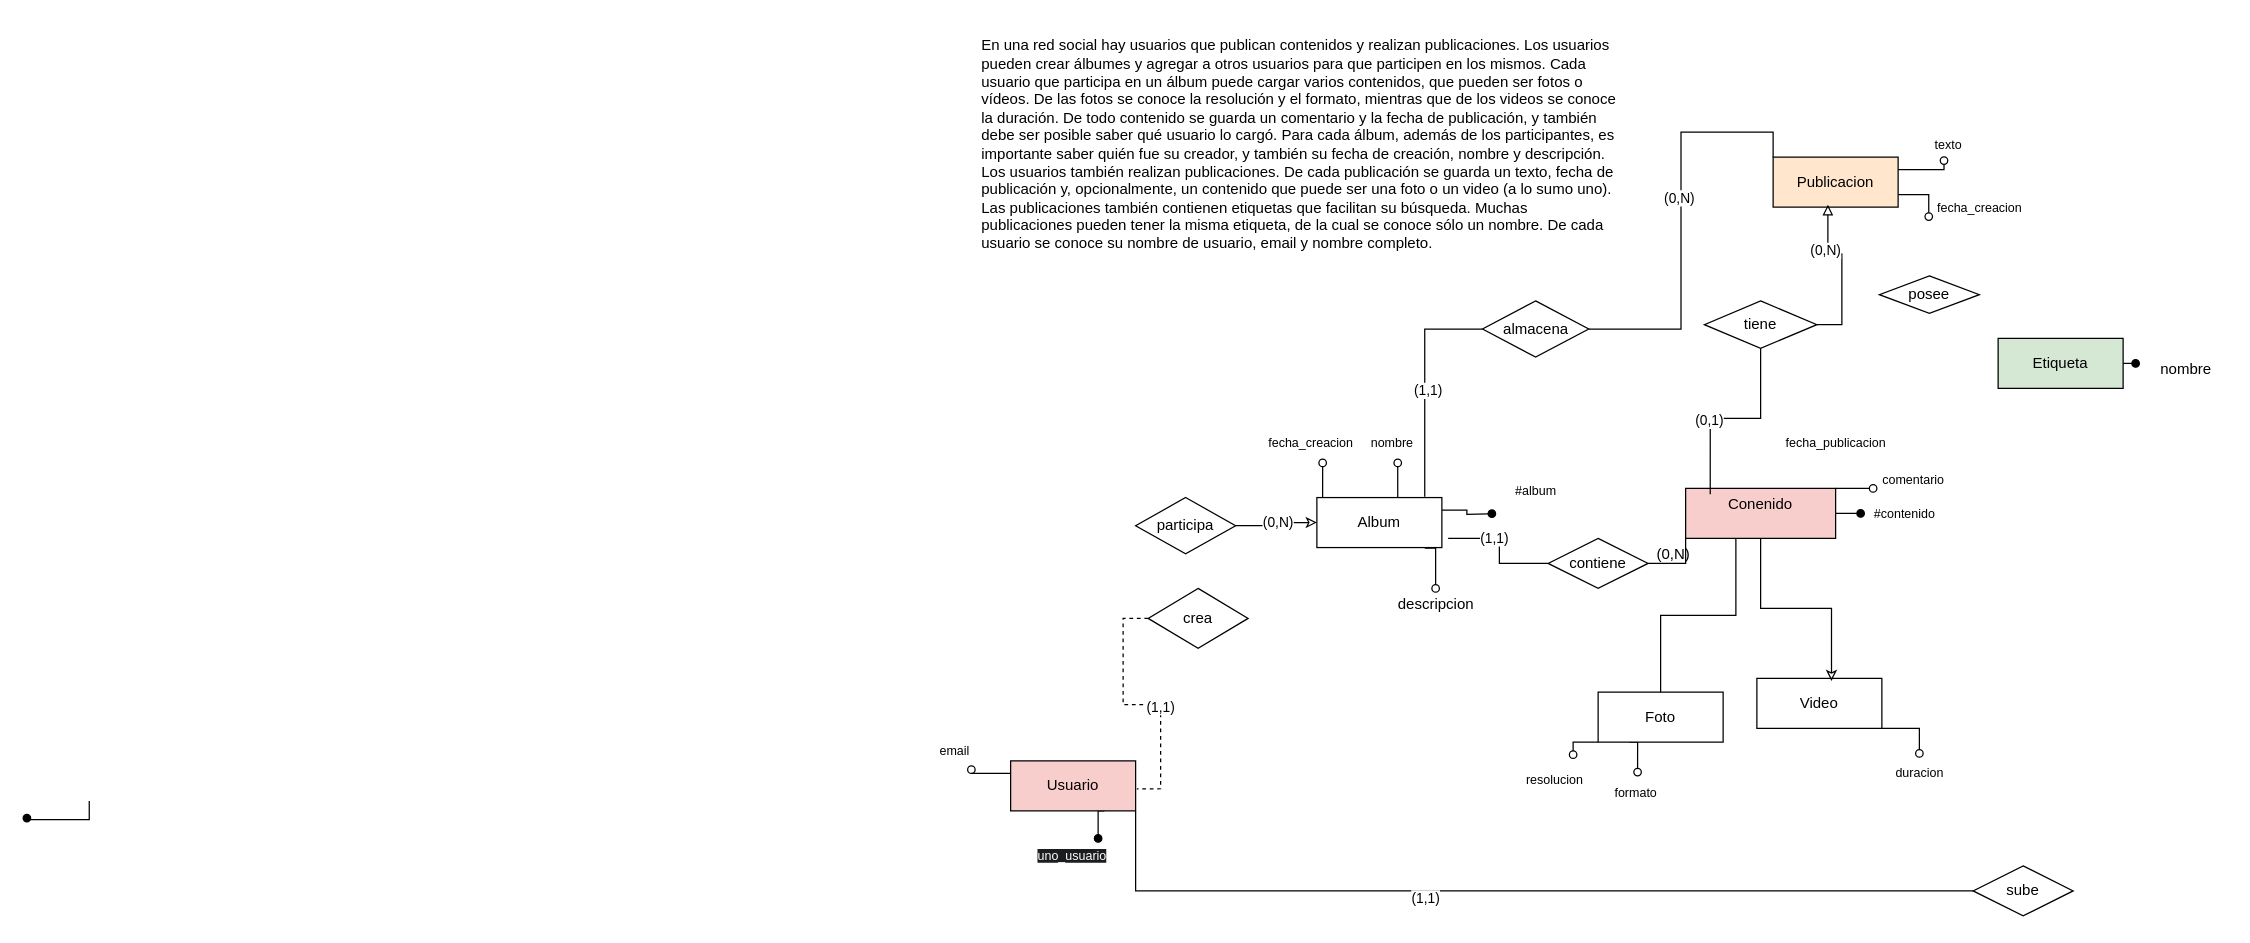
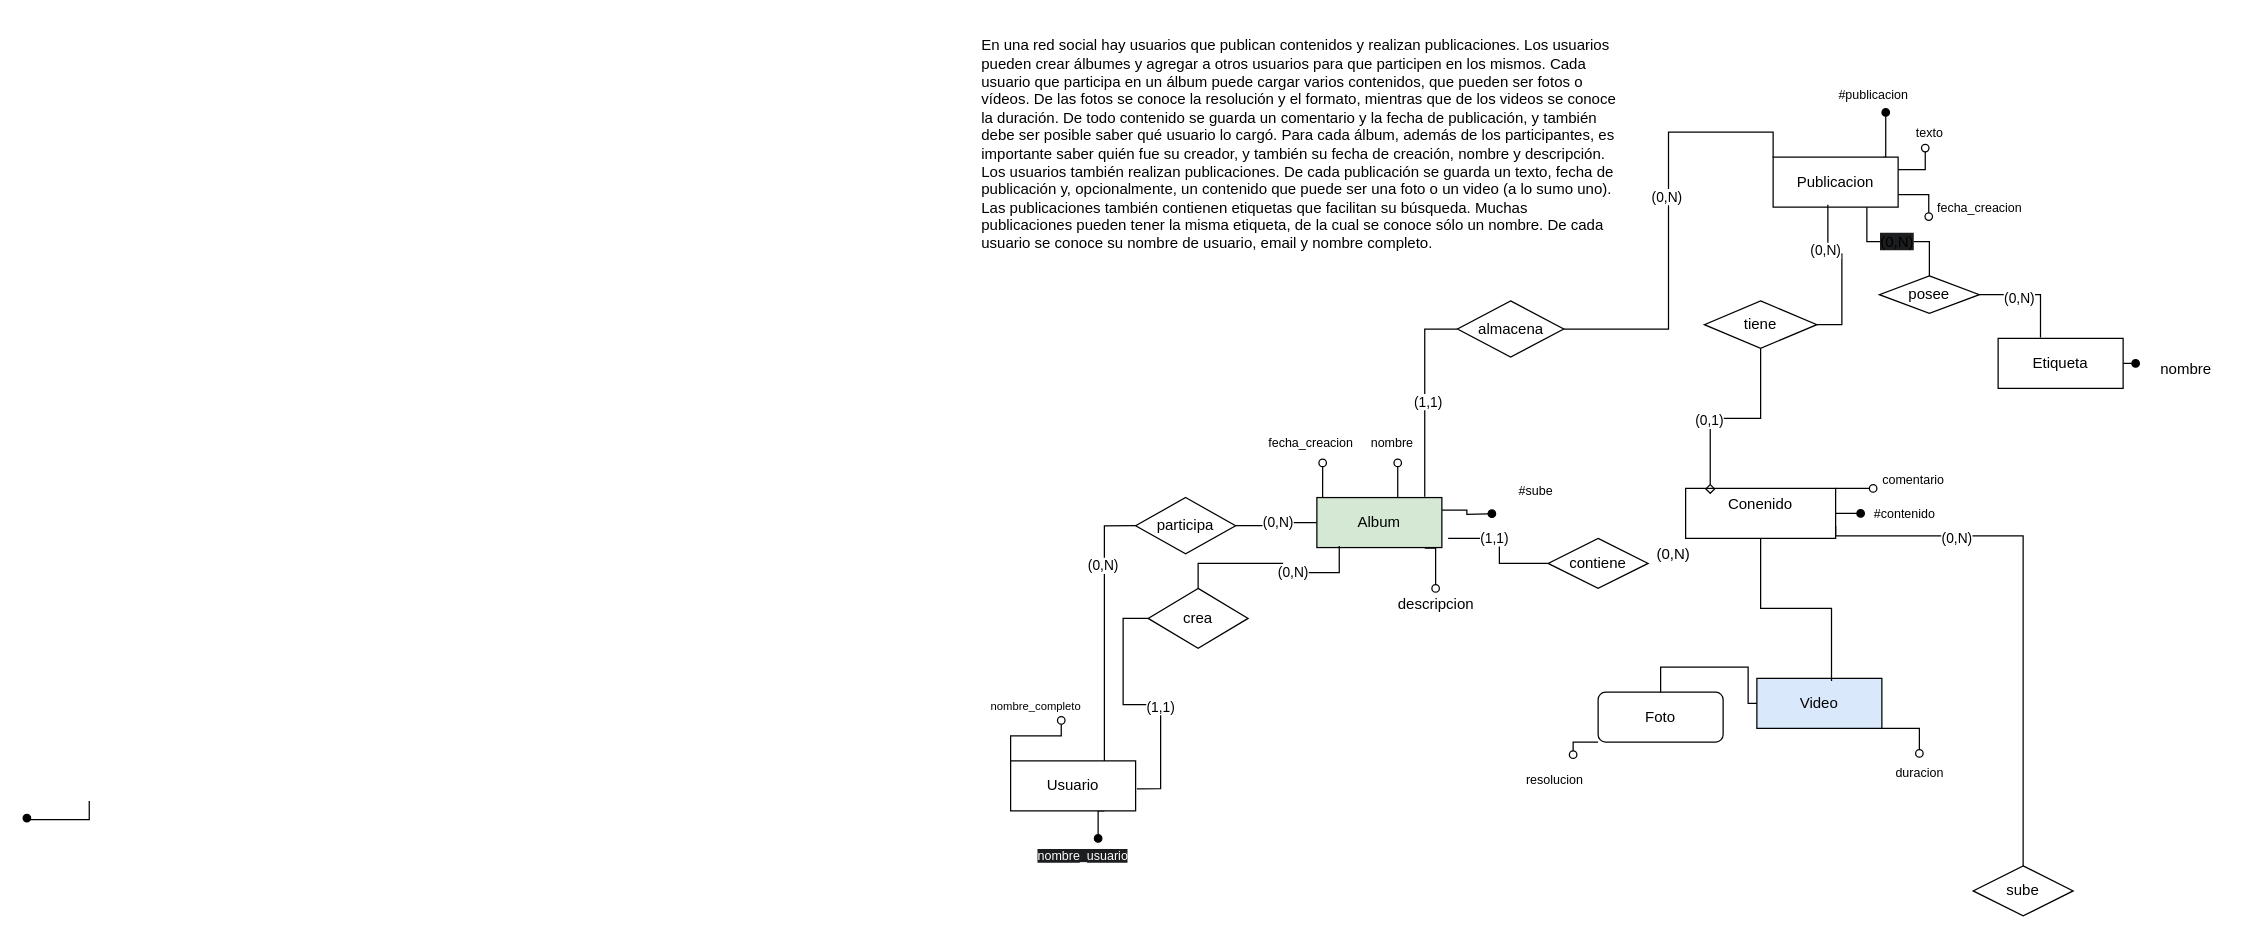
none -> (1873, 94)
none -> (1886, 138)
(1948, 144) -> (1929, 132)
(1836, 182) -> (1836, 182)
(1828, 216) -> (1828, 211)
none -> (1898, 241)
none -> (2030, 294)
(1536, 329) -> (1511, 329)
(2061, 363) -> (2061, 363)
(1836, 442) -> none
(1710, 488) -> (1710, 483)
(1536, 491) -> (1536, 491)
(1761, 513) -> (1761, 513)
(1307, 522) -> (1310, 522)
(1379, 522) -> (1379, 522)
none -> (1273, 563)
(1680, 563) -> none
none -> (2023, 606)
(1710, 615) -> (1725, 667)
none -> (1104, 628)
(1123, 662) -> (1123, 662)
(1832, 671) -> (1832, 674)
(1819, 703) -> (1819, 703)
none -> (1036, 707)
(1661, 717) -> (1661, 717)
none -> (1029, 736)
(954, 751) -> none
(1638, 753) -> none
(990, 773) -> none
(1073, 786) -> (1073, 786)
(1636, 792) -> none
(1082, 856) -> (1087, 865)
(1514, 891) -> none
